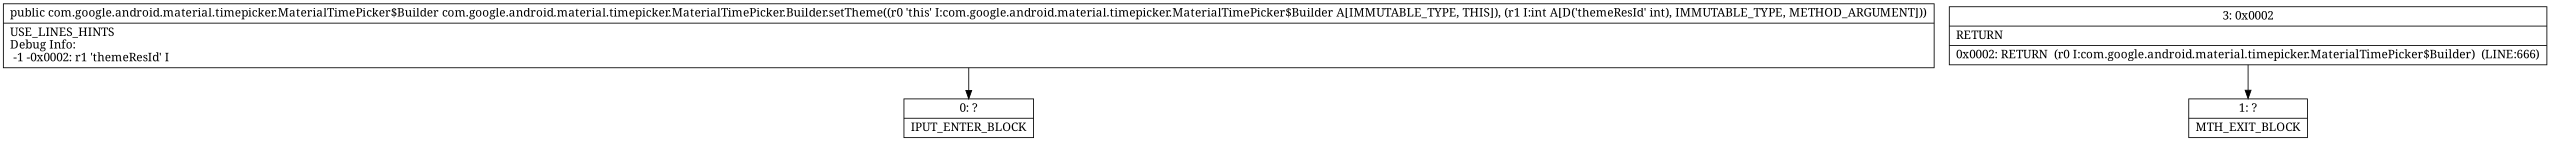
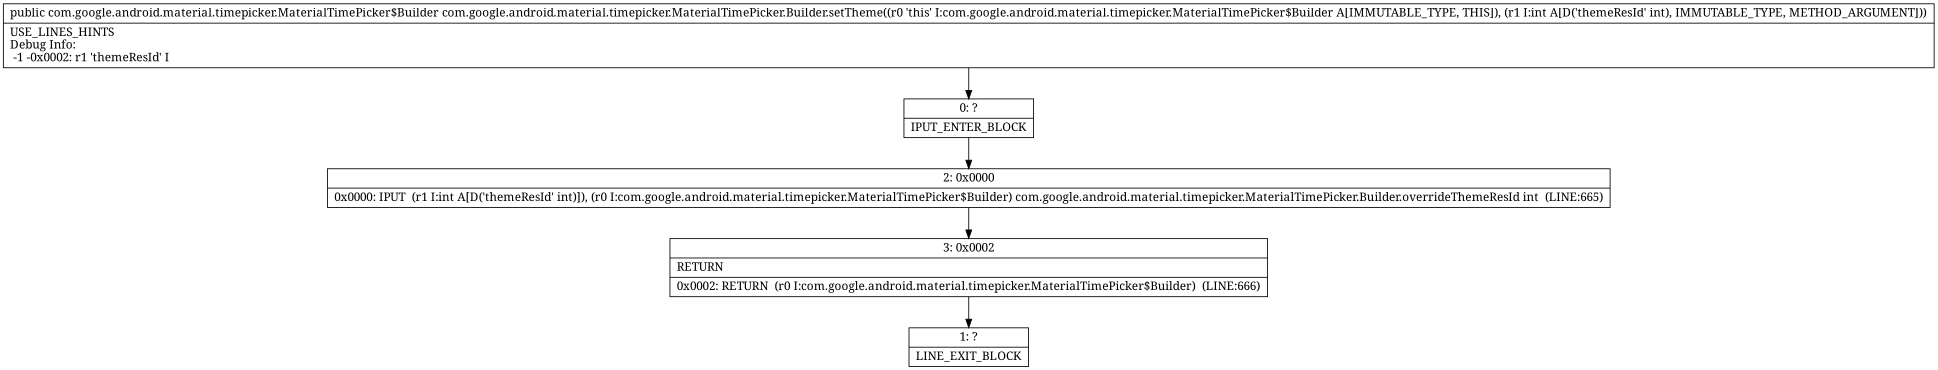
(2248, 128) -> (969, 356)
none -> (969, 188)
